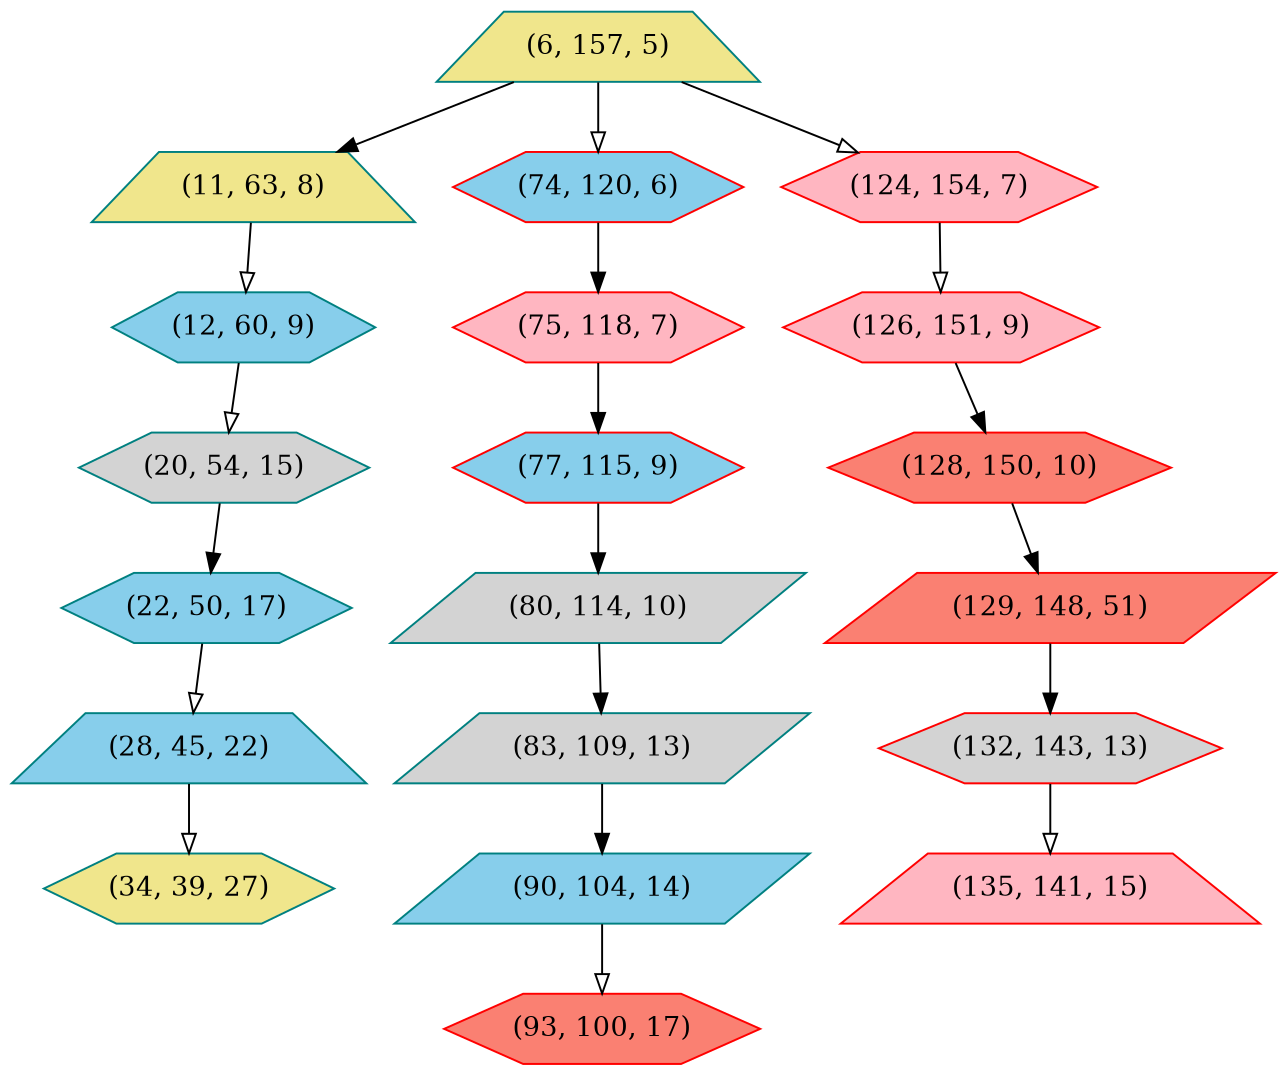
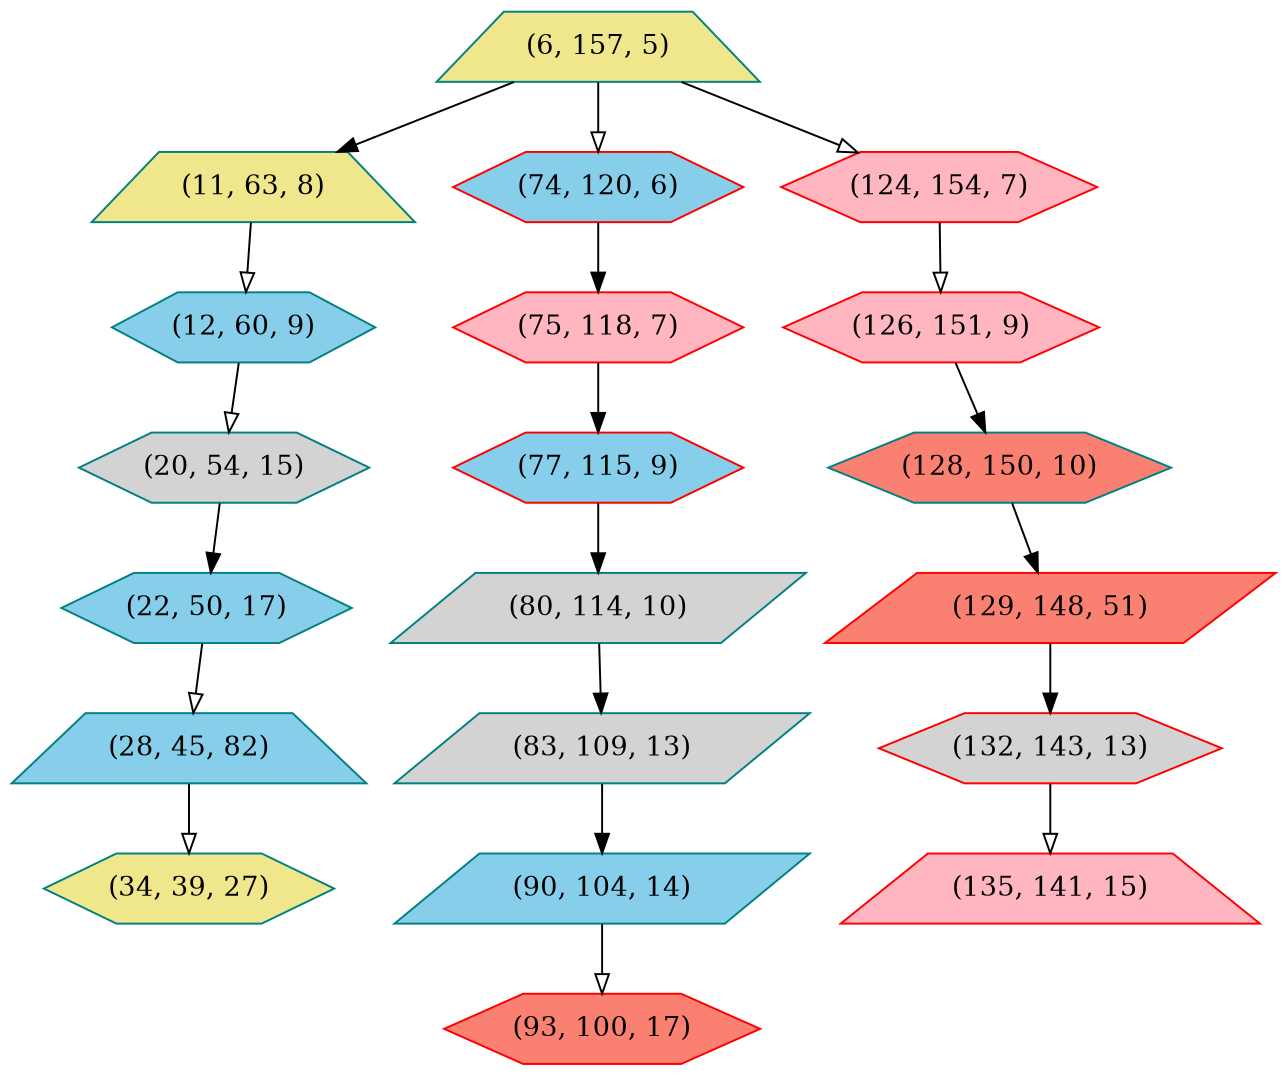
(1000, 468) -> (1000, 468)
(189, 748) -> (189, 748)
